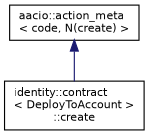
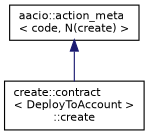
(74, 106) -> (74, 106)
